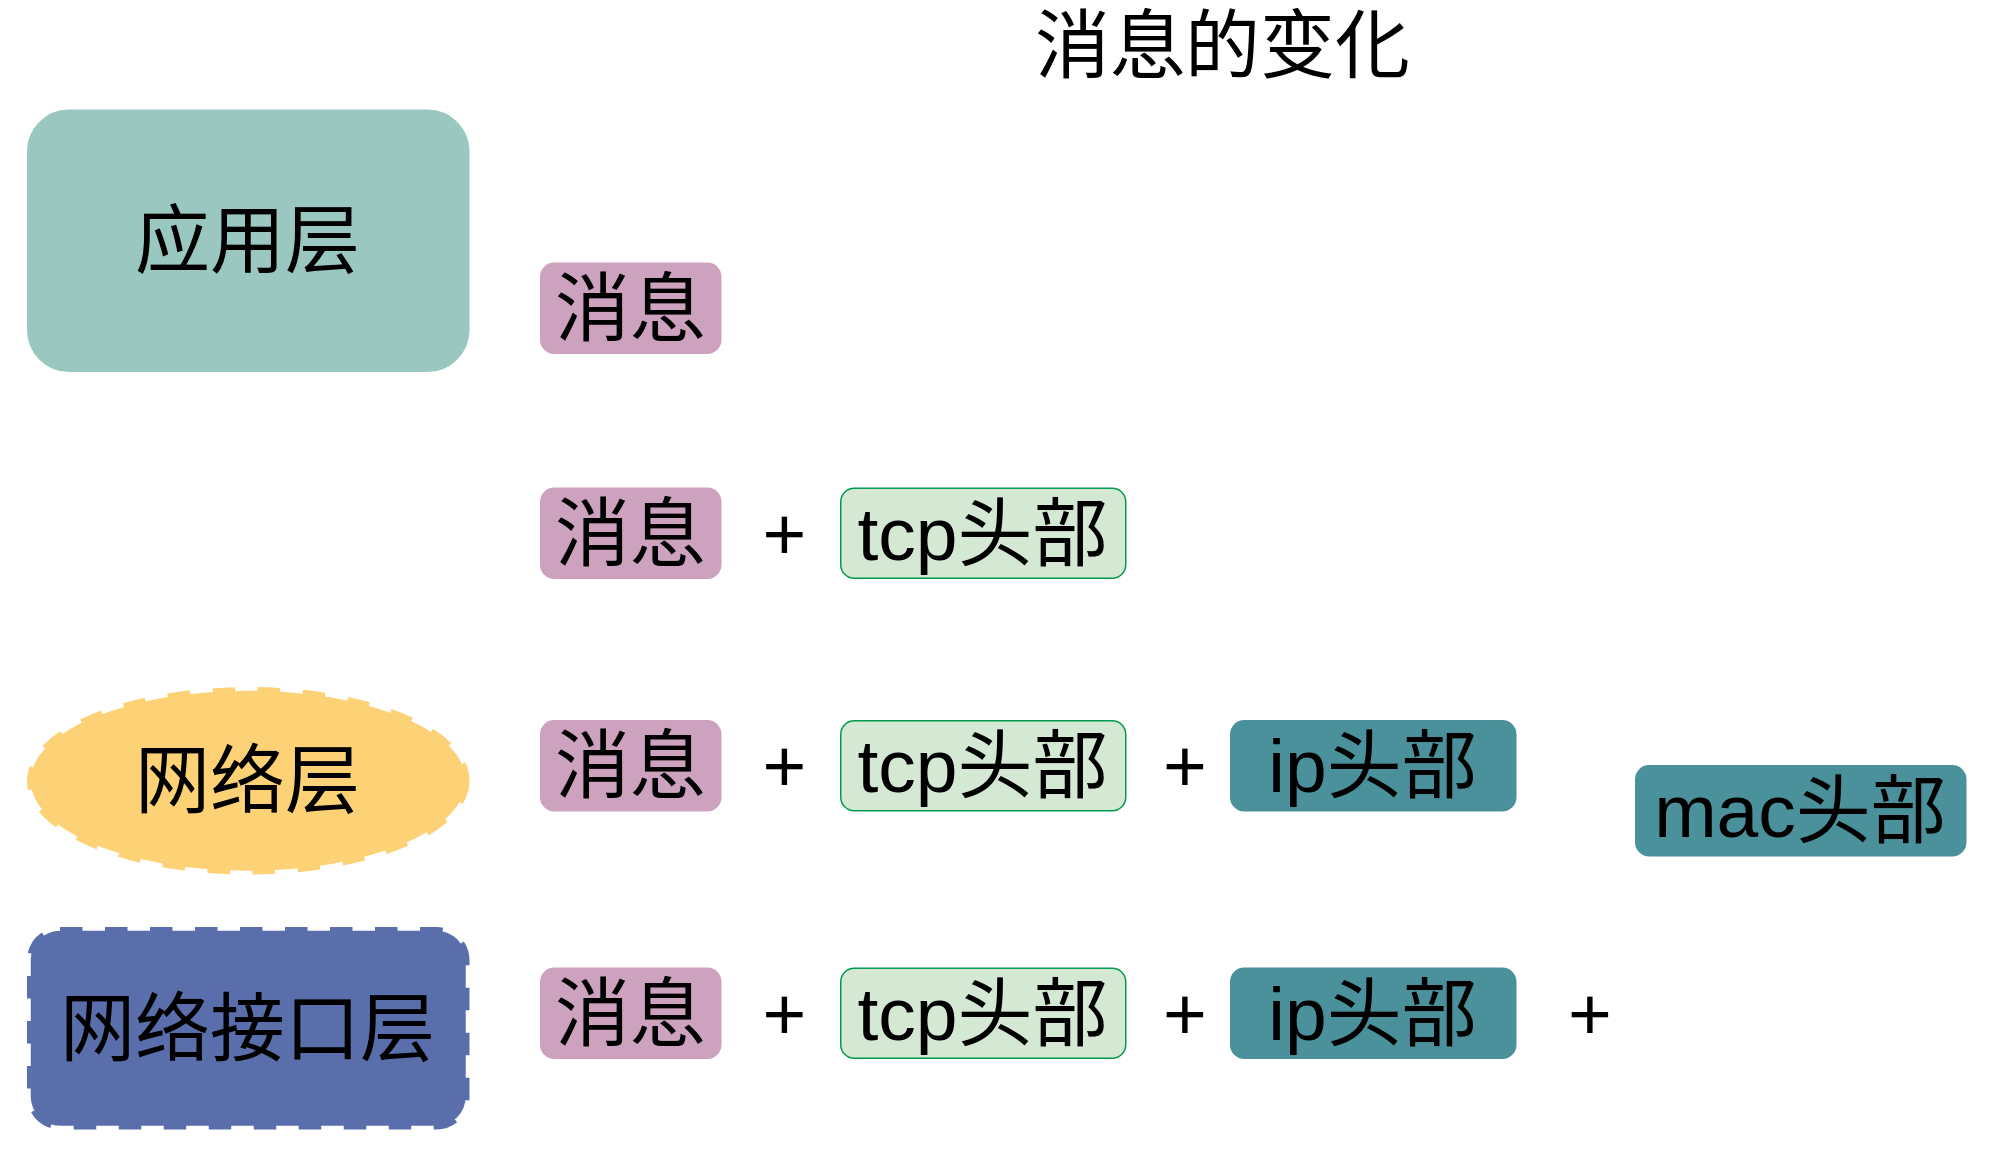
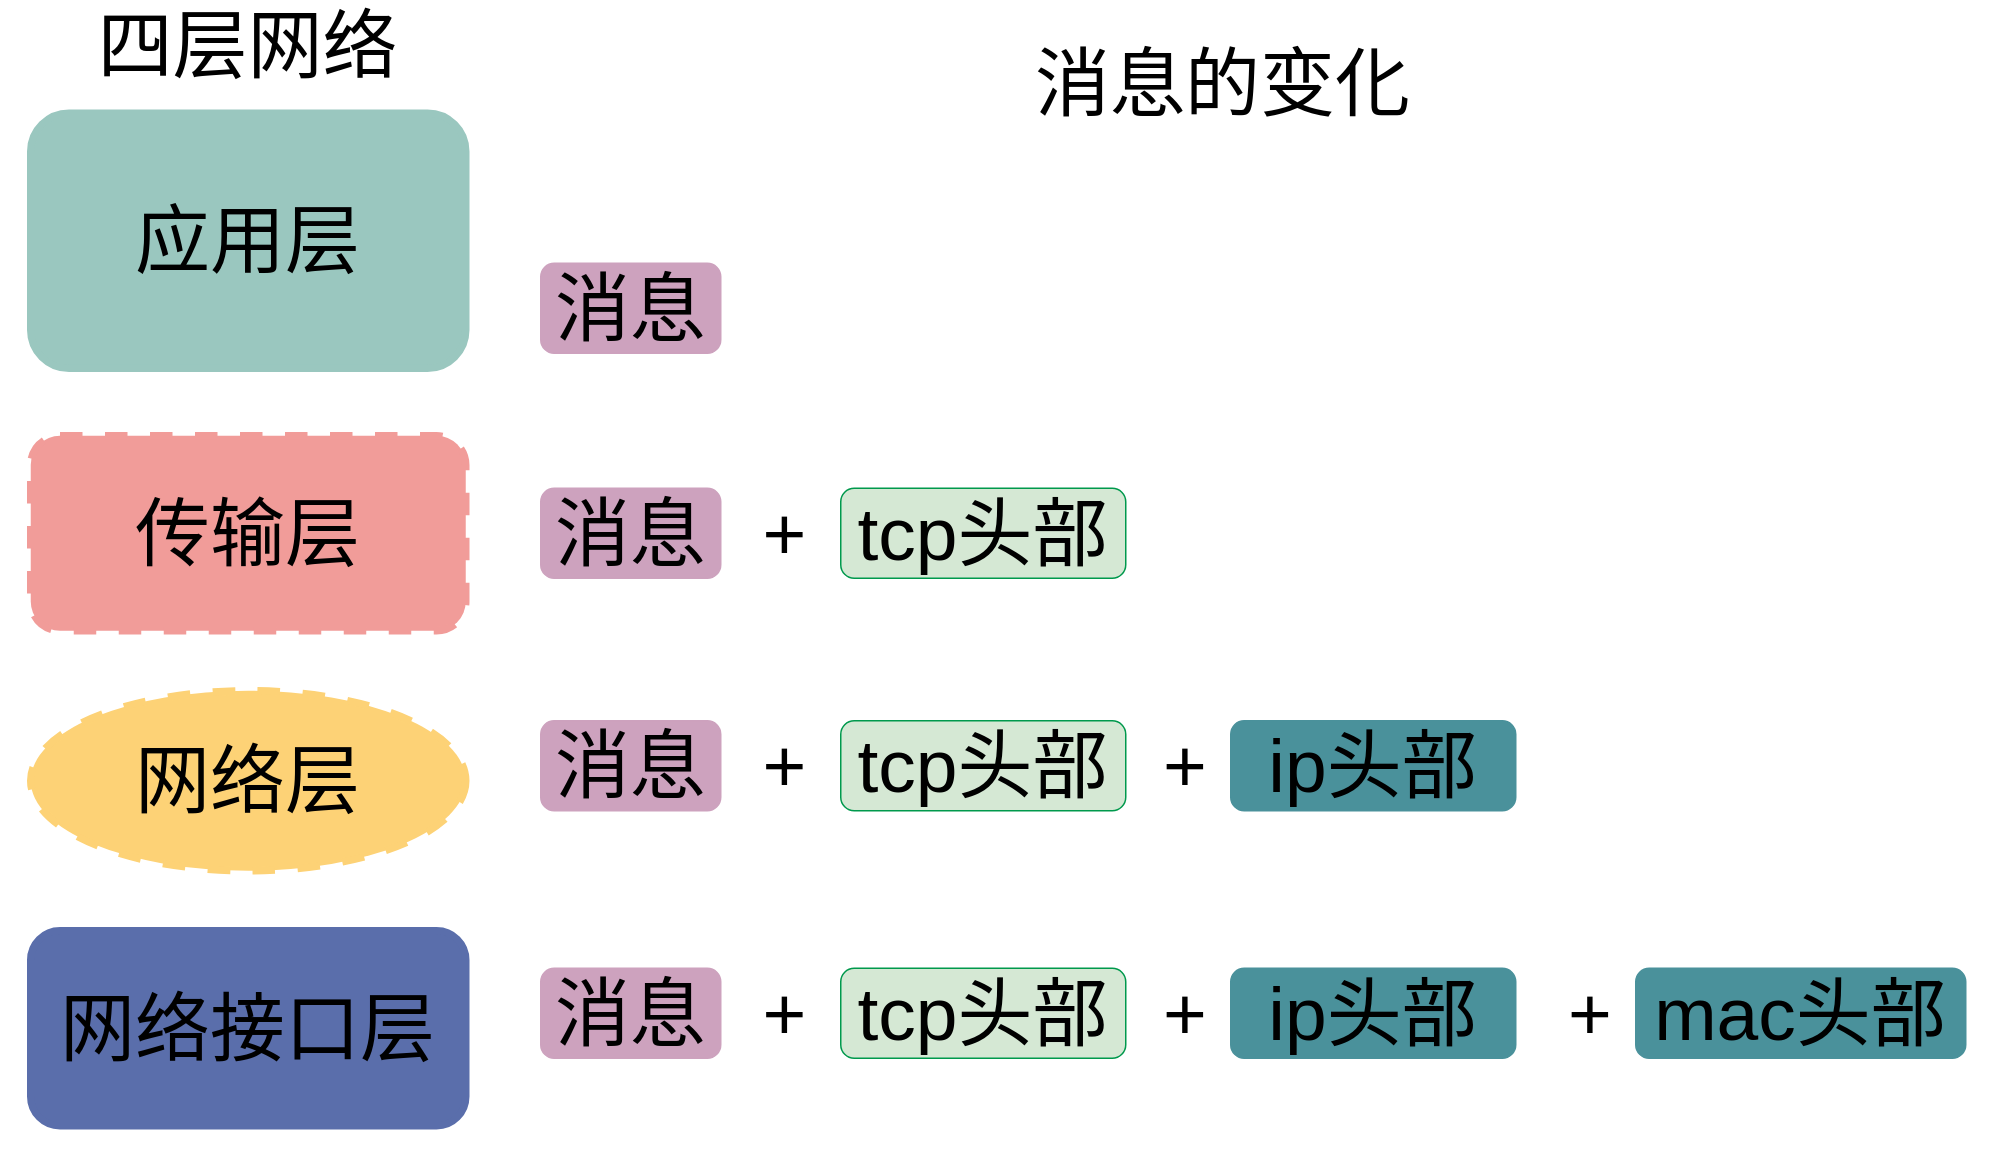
none -> (248, 46)
(1223, 46) -> (1223, 83)
none -> (248, 533)
(1801, 811) -> (1801, 1013)
(248, 1028) -> (248, 1028)
